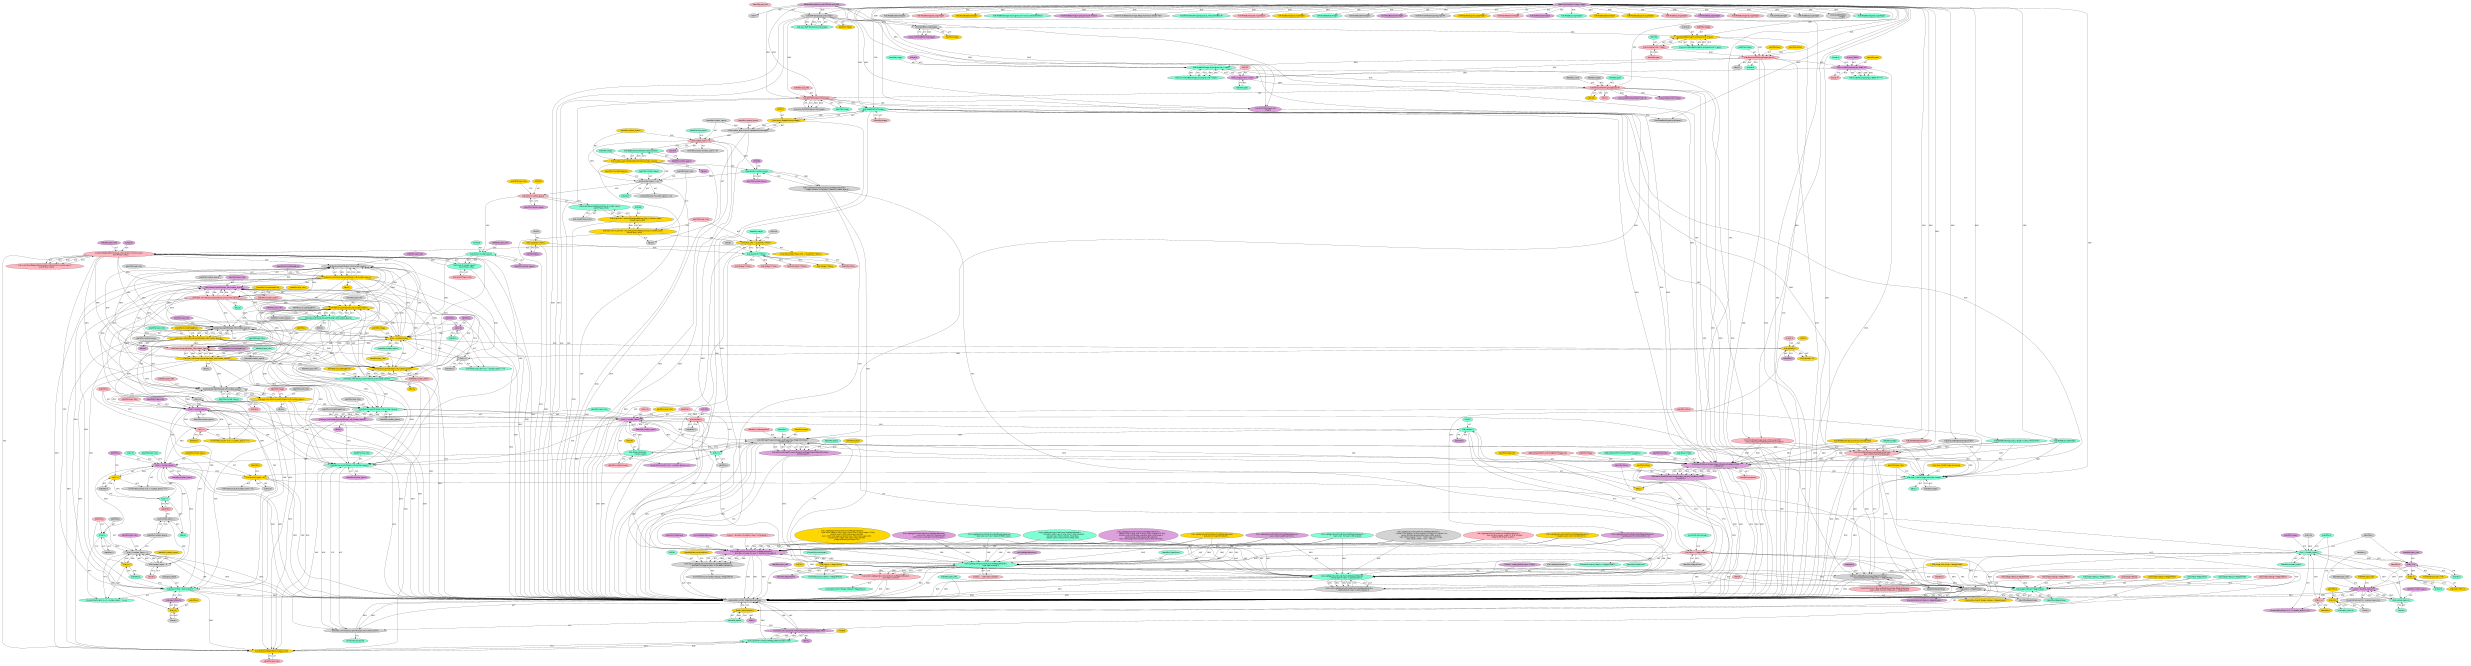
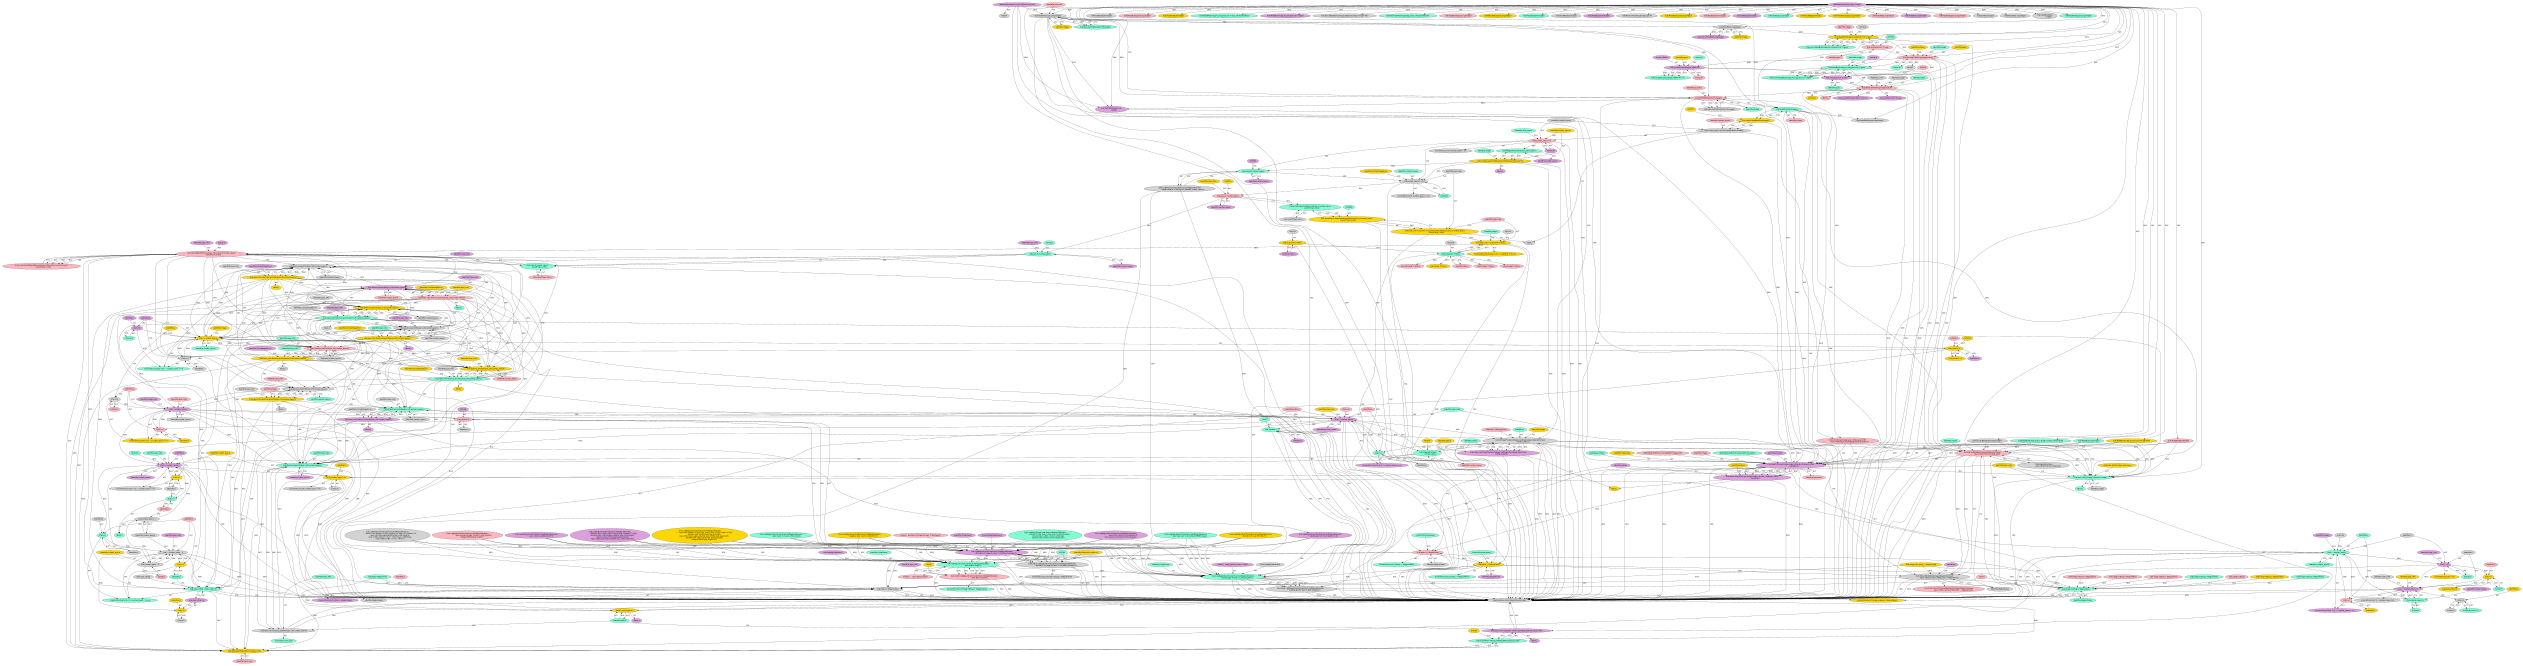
none -> (2043, 465)
(2332, 600) -> (2461, 600)
